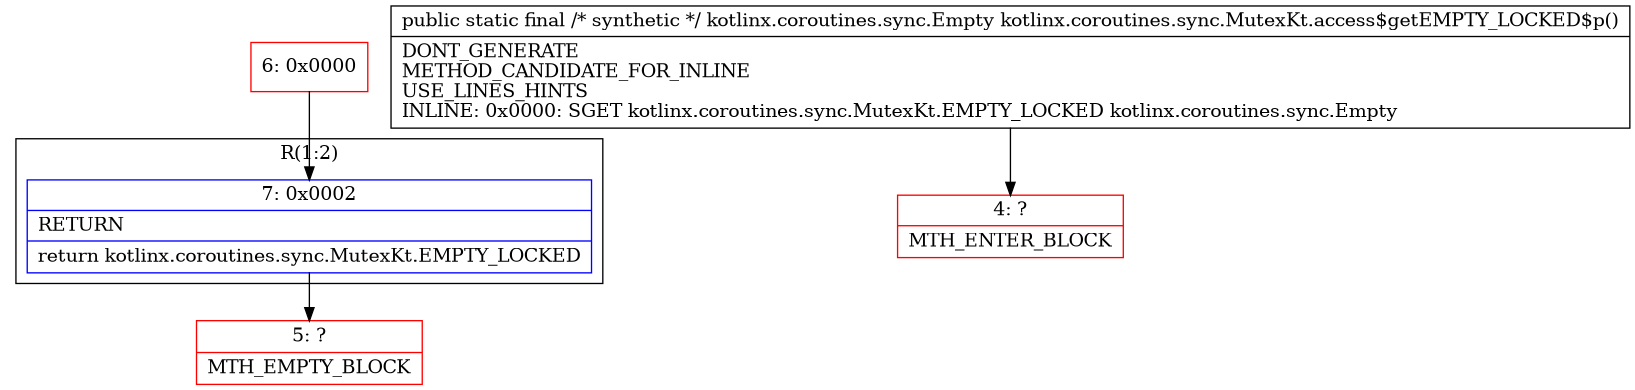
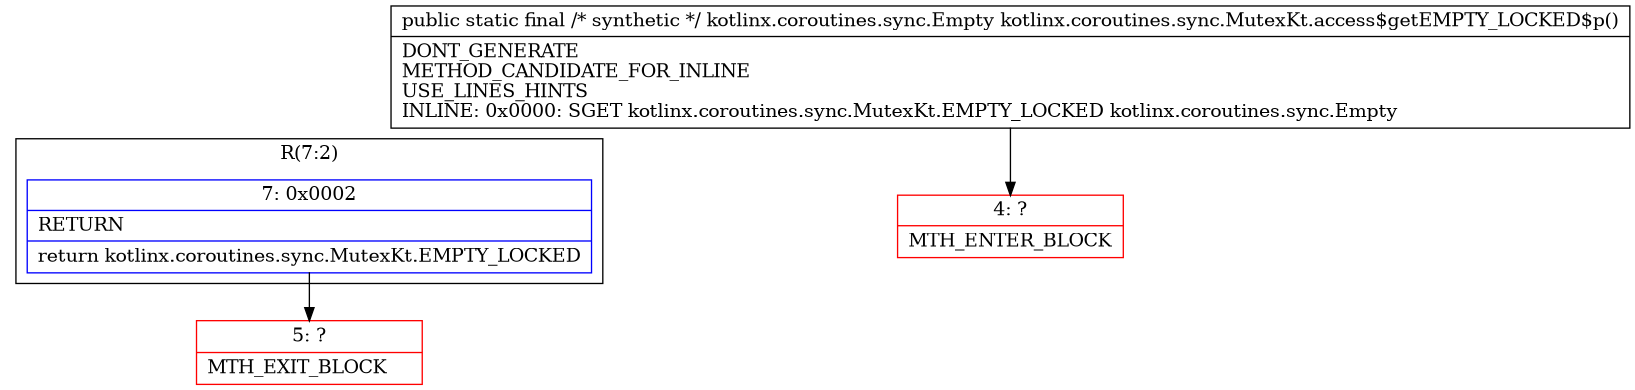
(309, 67) -> none
(309, 154) -> (309, 154)
(309, 368) -> (297, 368)
